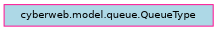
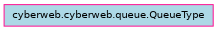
(109, 15) -> (109, 15)
